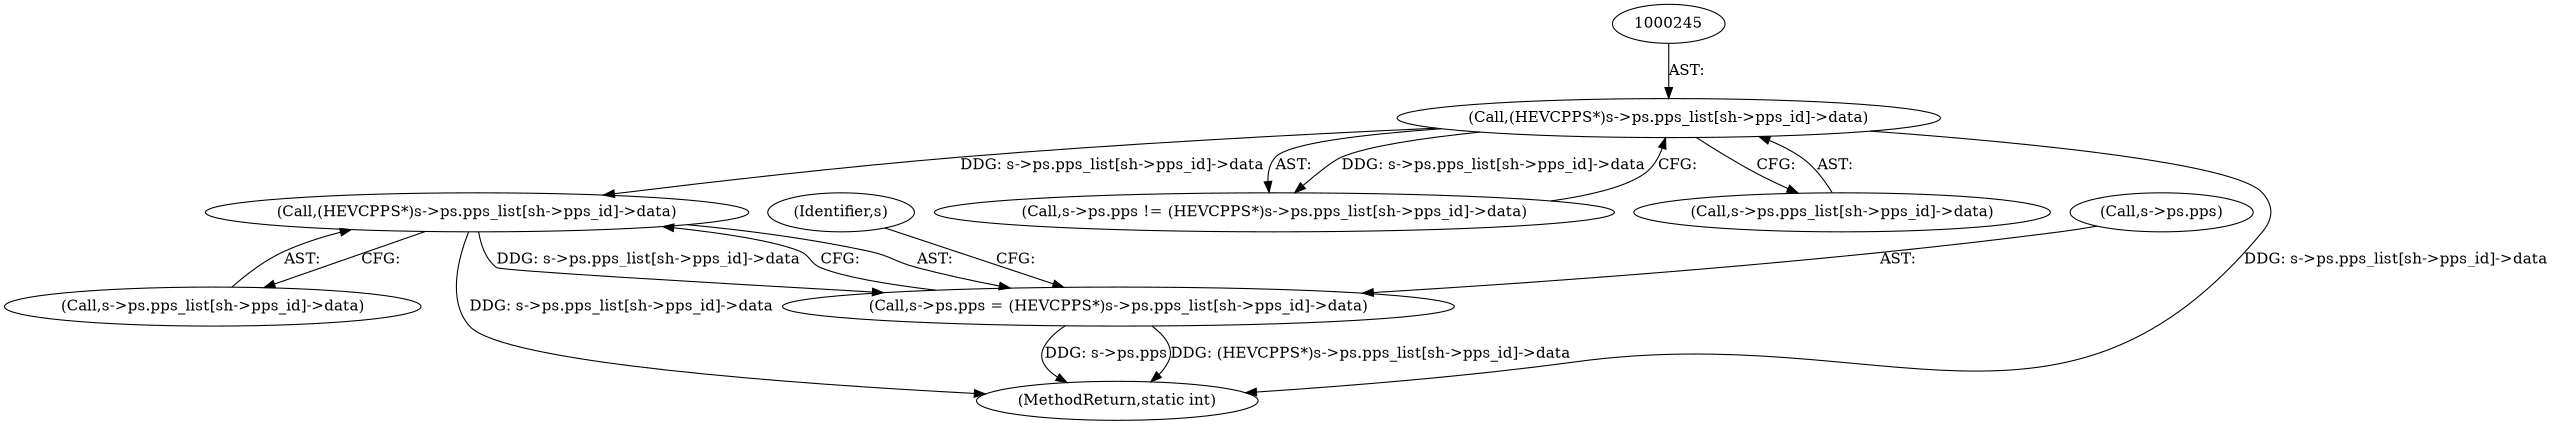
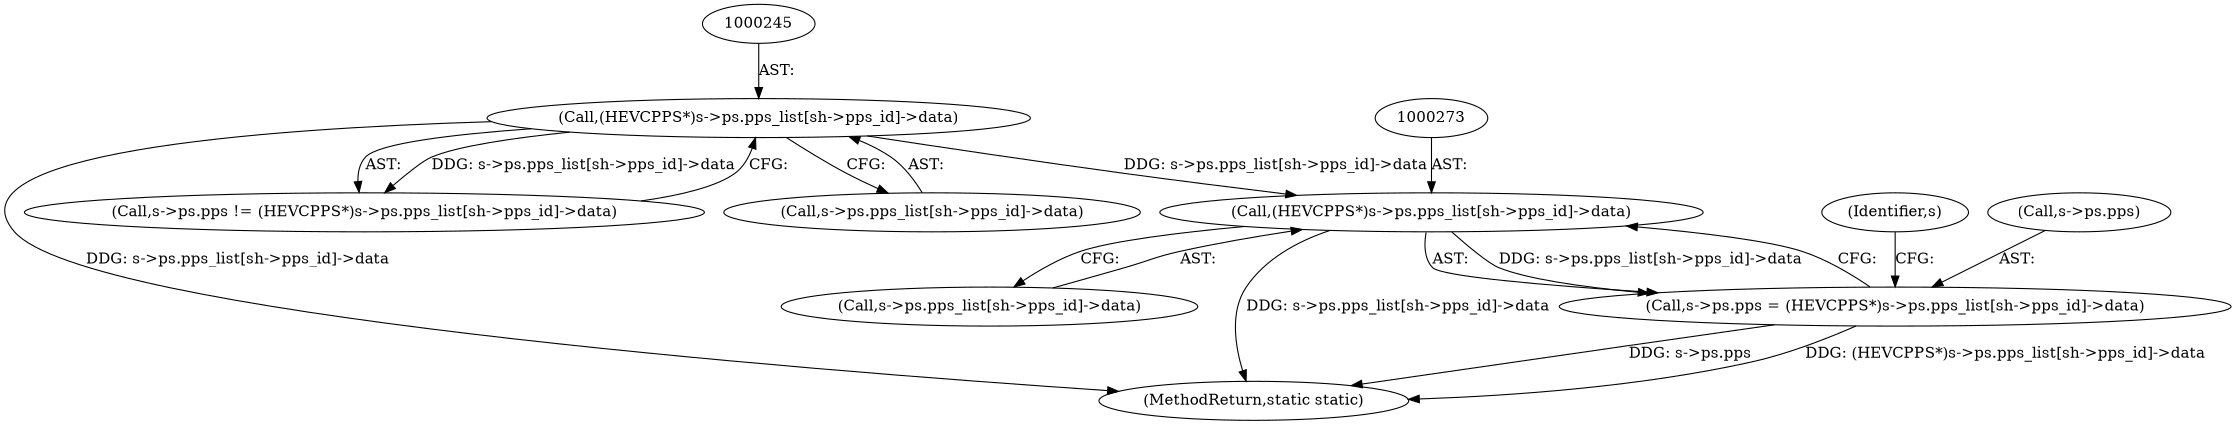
none -> (1432, 118)
(1117, 401) -> (1254, 401)
